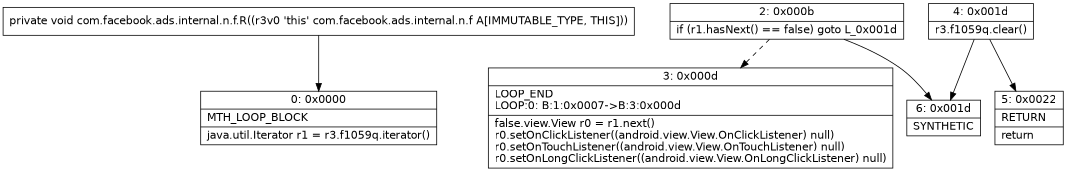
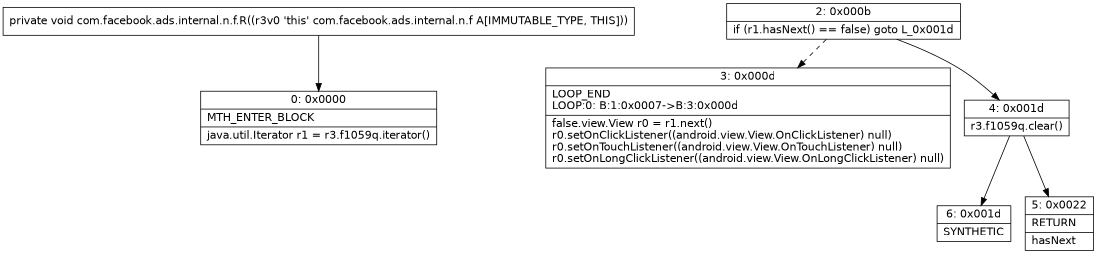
(889, 61) -> (948, 62)
(257, 118) -> (261, 118)
(1018, 135) -> (1054, 241)
